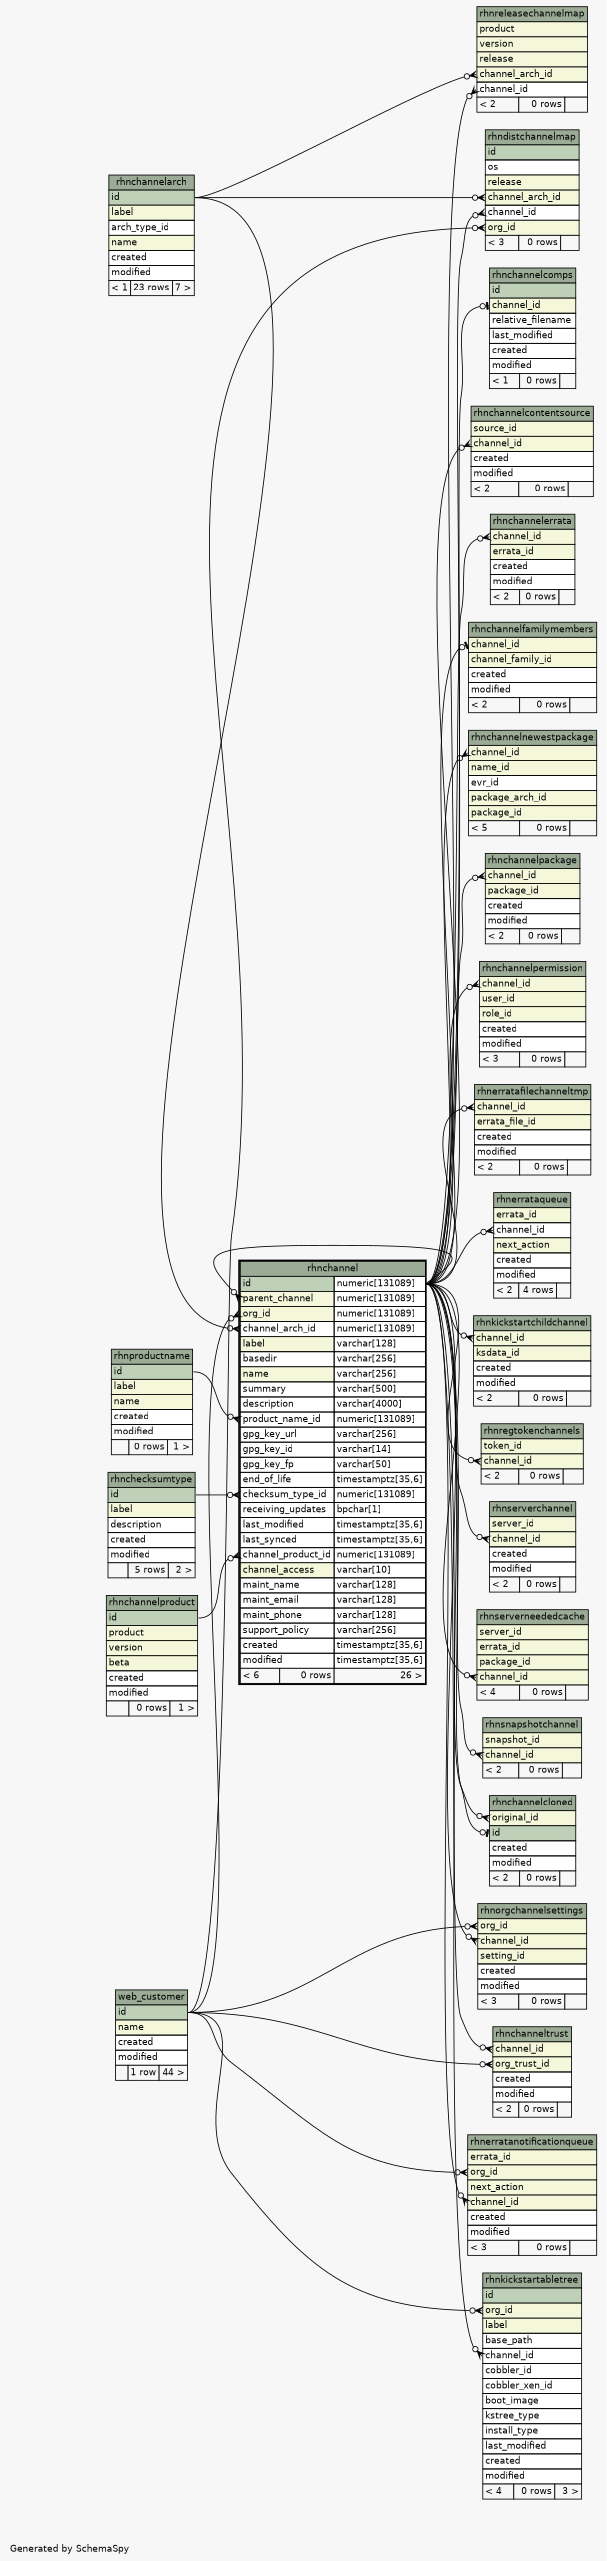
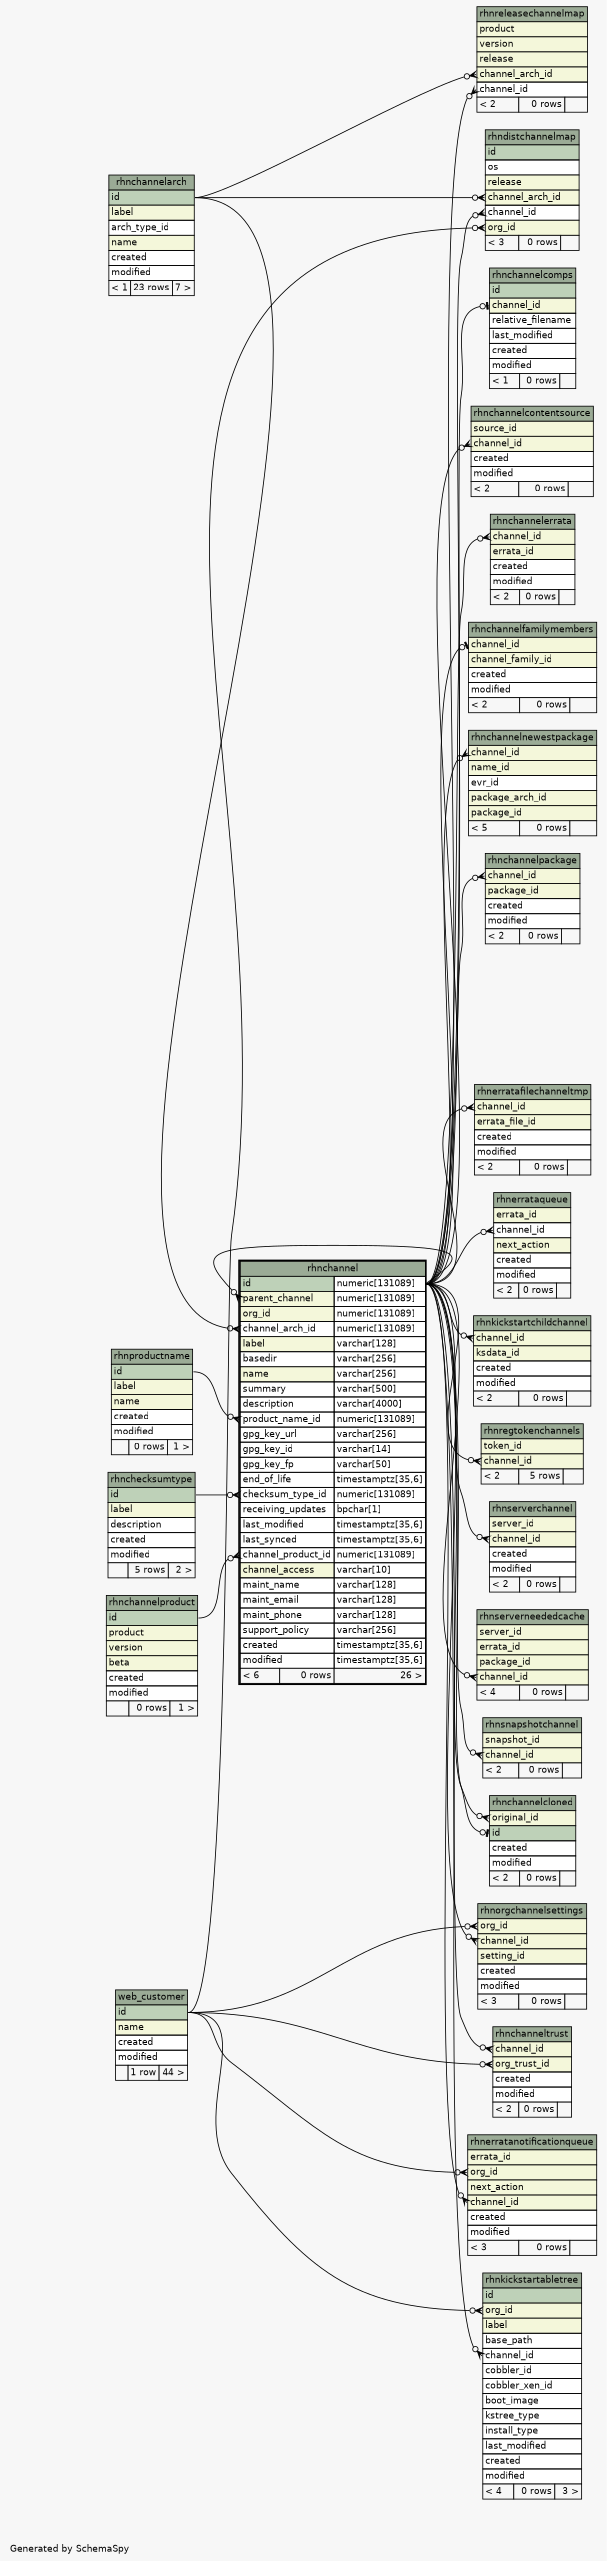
(532, 1014) -> none
(538, 1290) -> (538, 1290)
(545, 1476) -> (545, 1476)
(214, 1669) -> none
